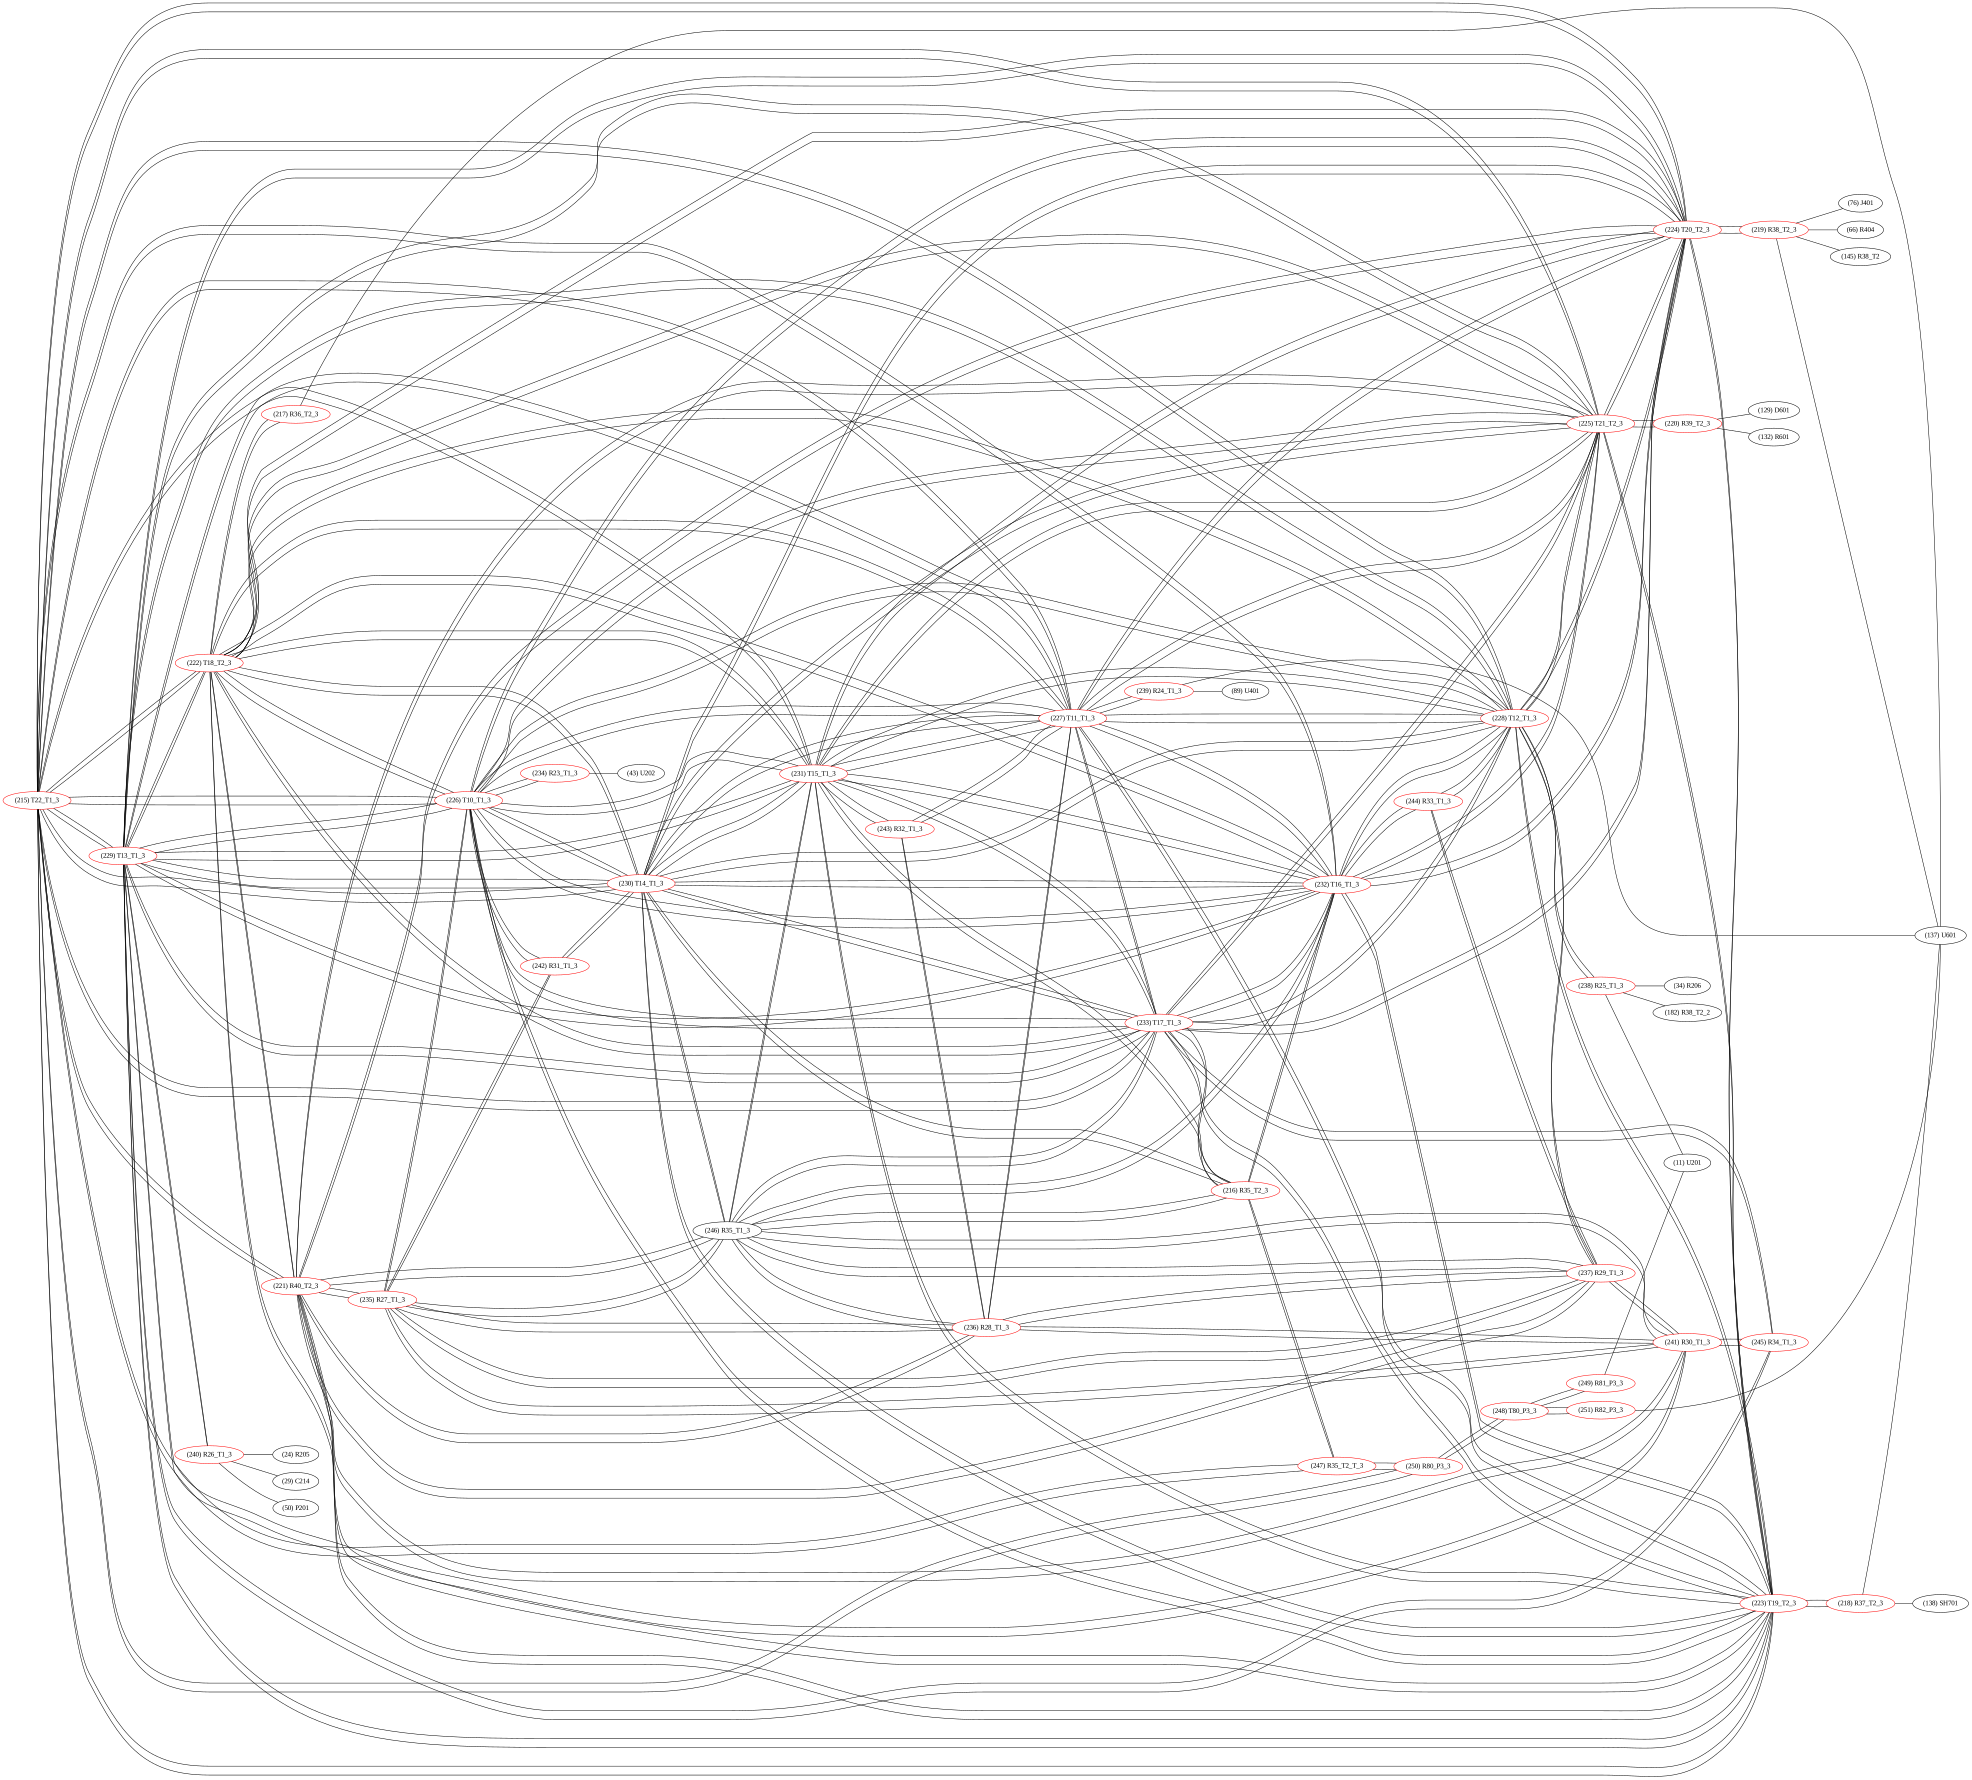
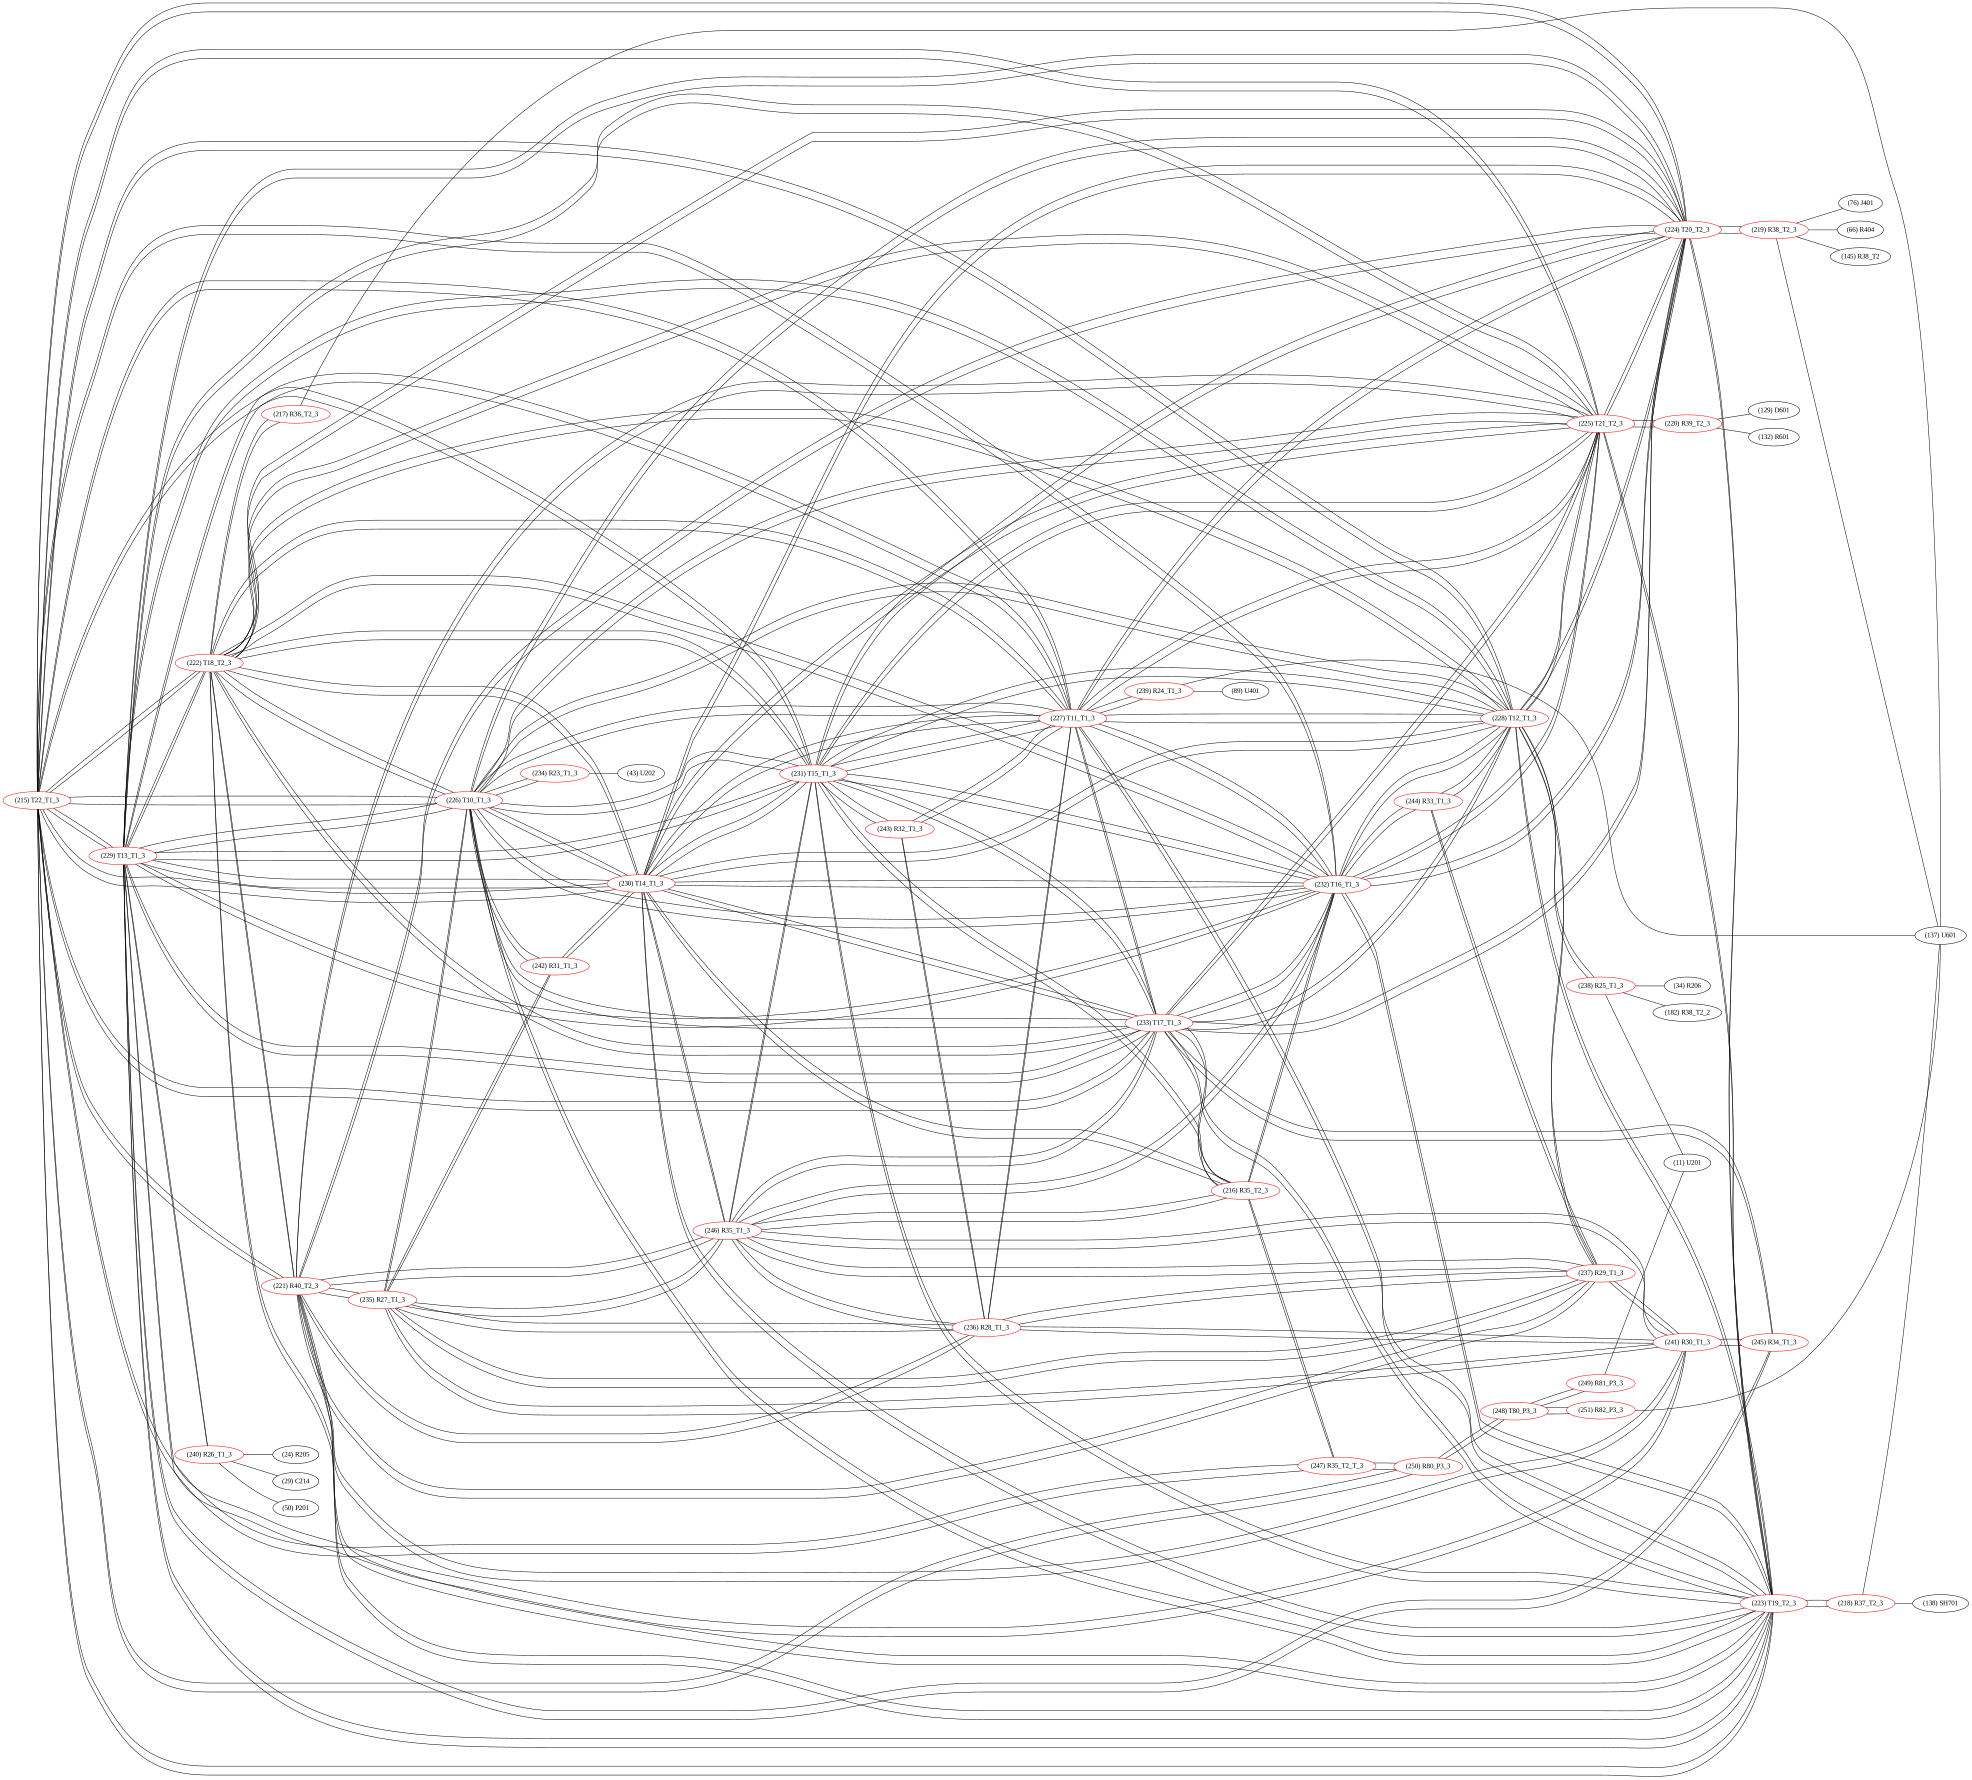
(727, 1231) -> (727, 1231)
